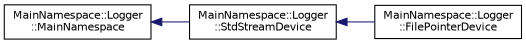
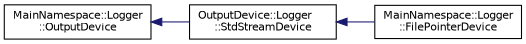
(78, 22) -> (78, 22)
(263, 22) -> (263, 22)
